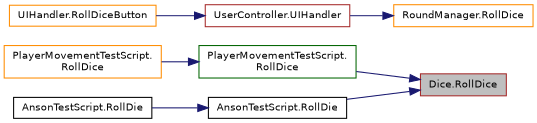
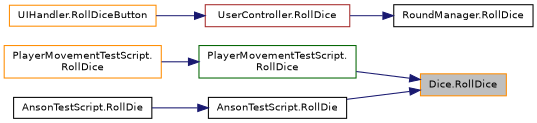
(278, 16) -> (278, 16)
(463, 16) -> (463, 16)
(463, 85) -> (463, 85)
